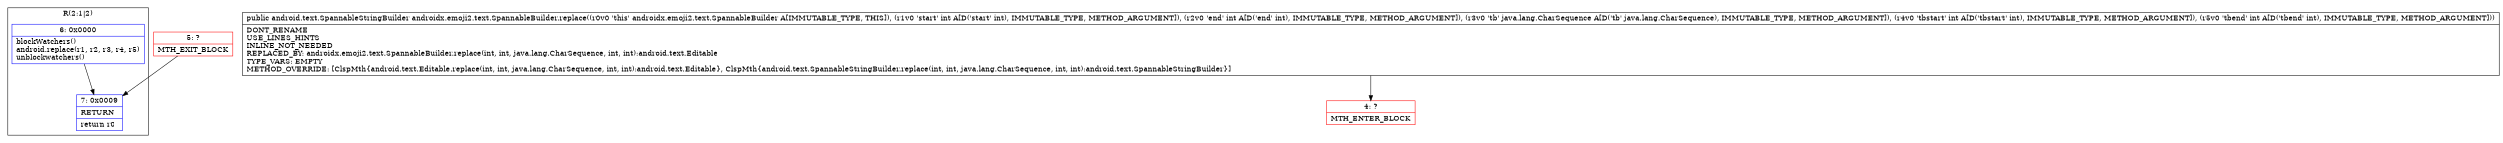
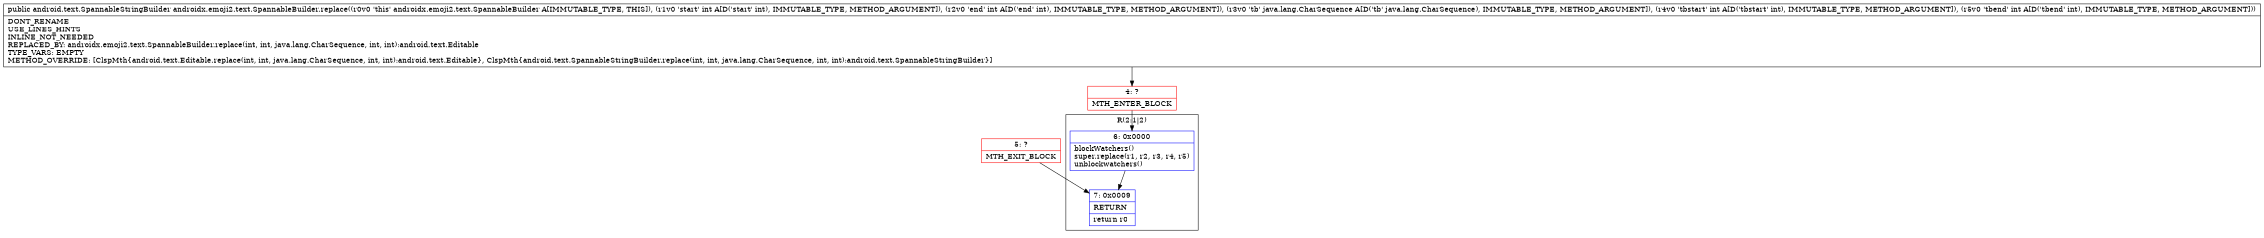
(78, 50) -> (1132, 157)
none -> (1132, 118)
